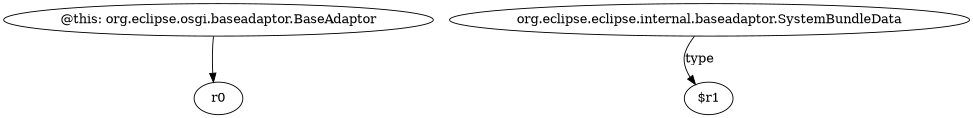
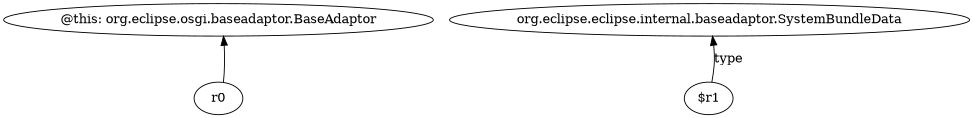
(212, 55) -> (225, 64)
(684, 56) -> (714, 64)
